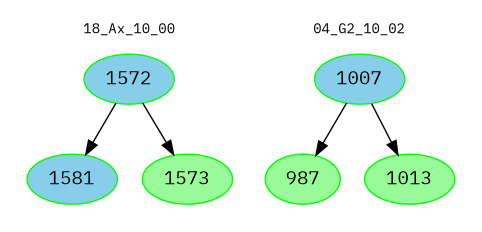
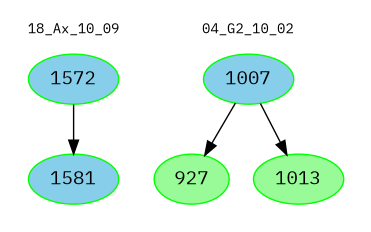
(130, 30) -> (74, 30)
(188, 179) -> none
(303, 179) -> (192, 179)
